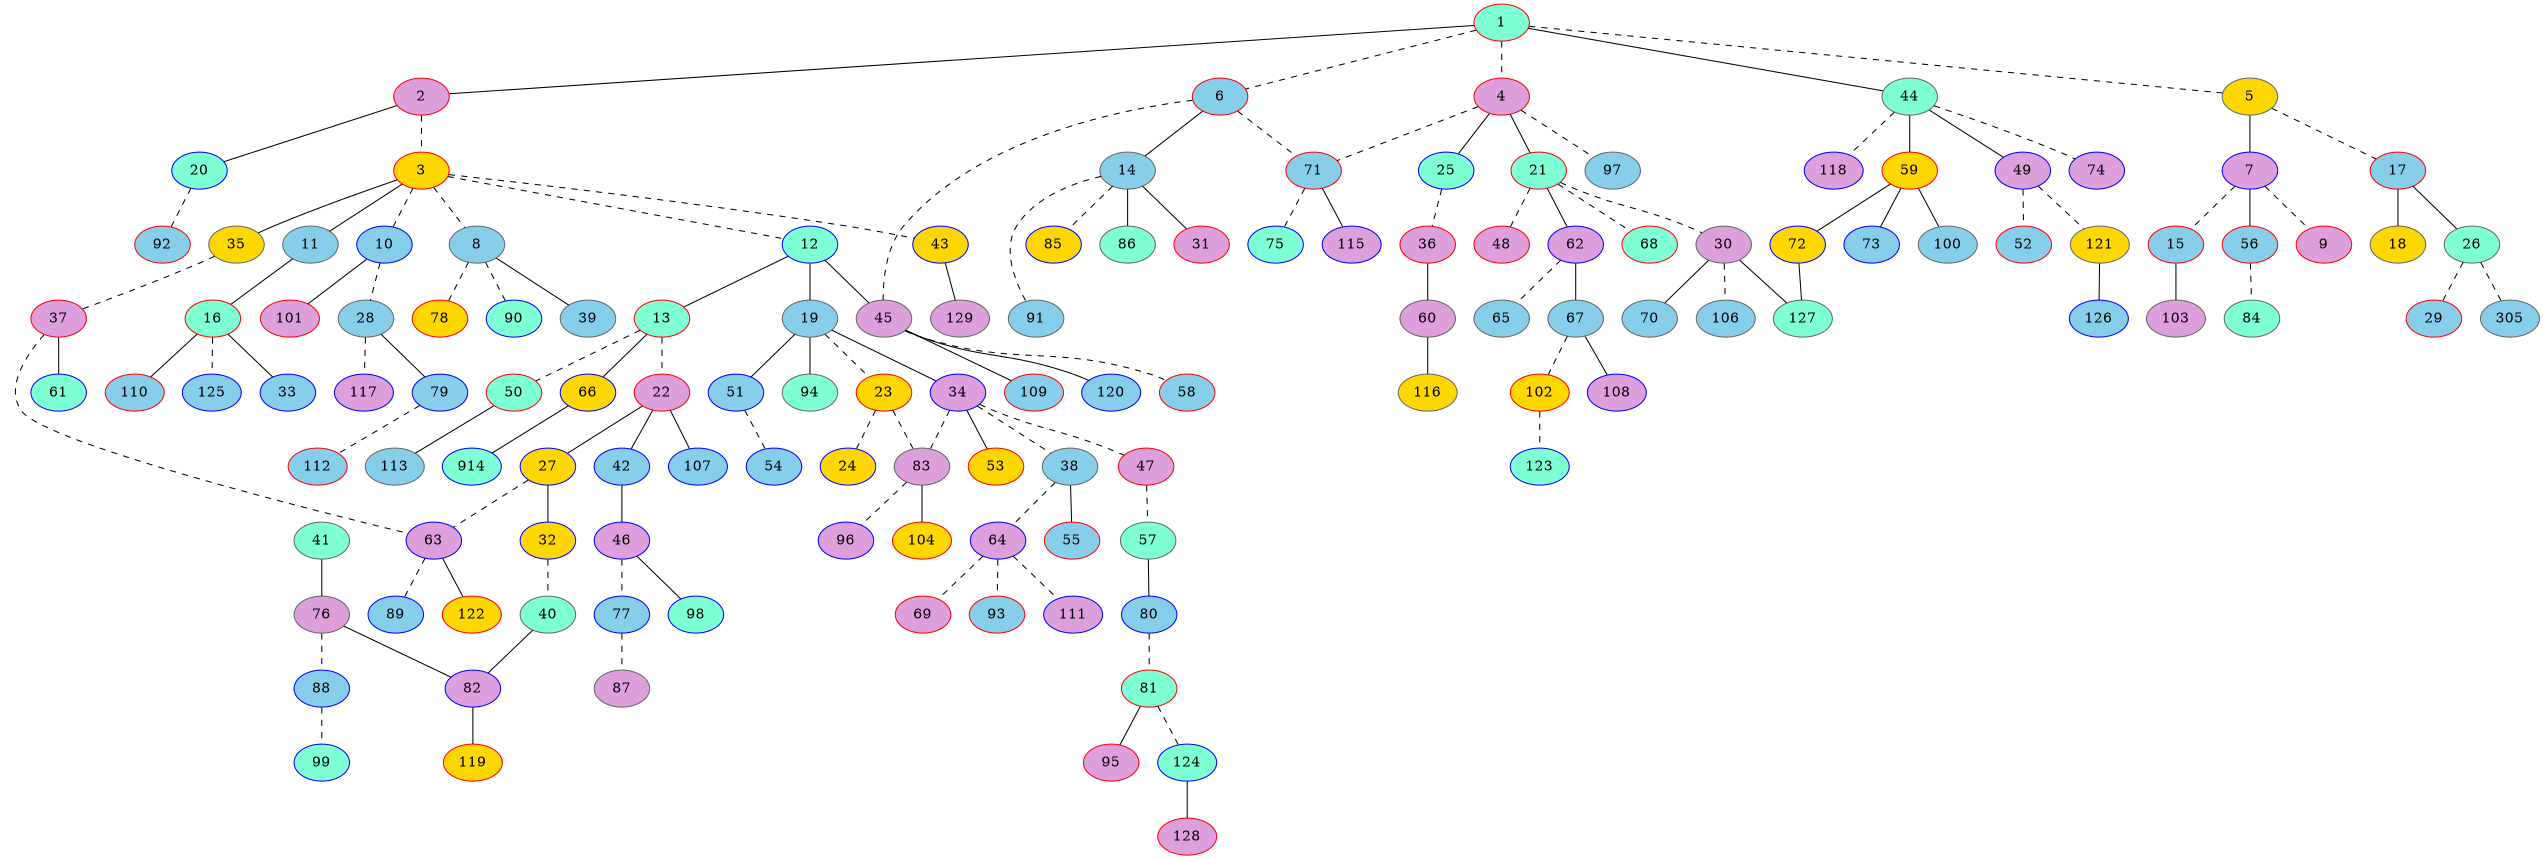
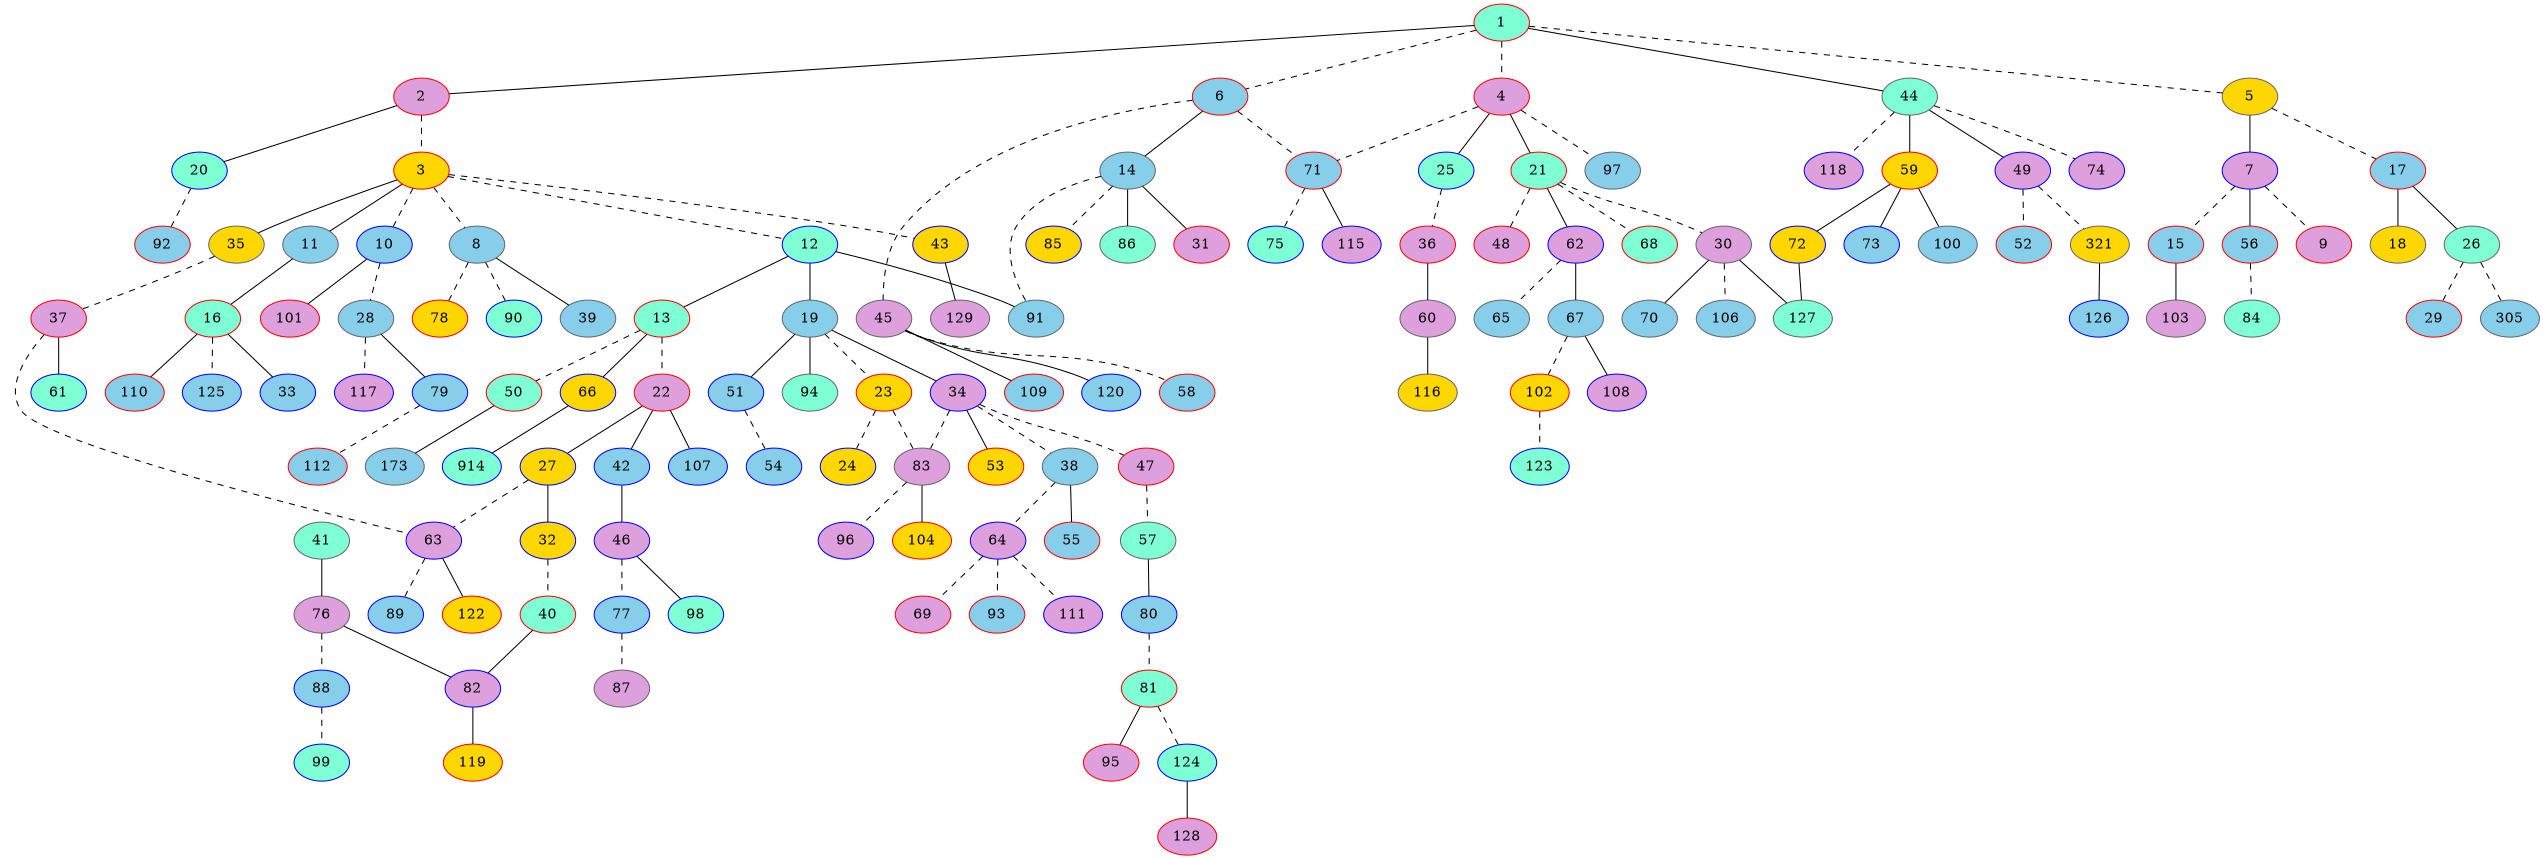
(2100, 245) -> (2100, 245)
(847, 282) -> (926, 276)
(395, 467) -> (395, 467)
(548, 615) -> (548, 615)
